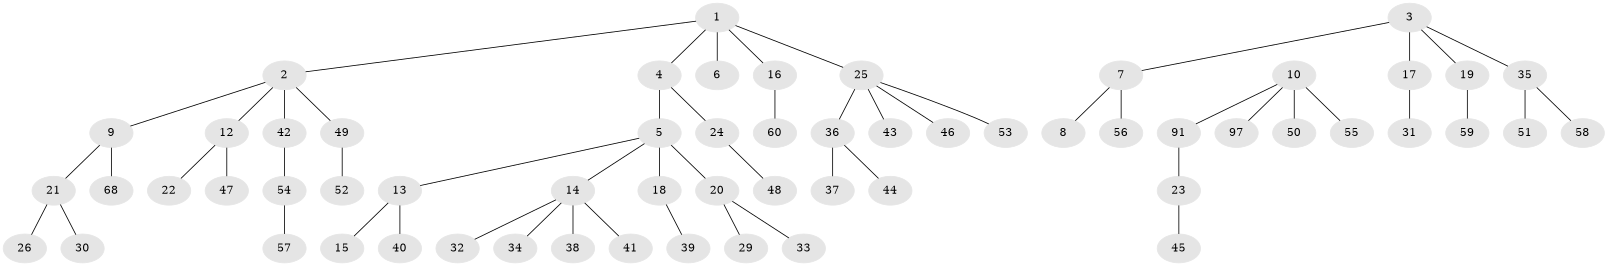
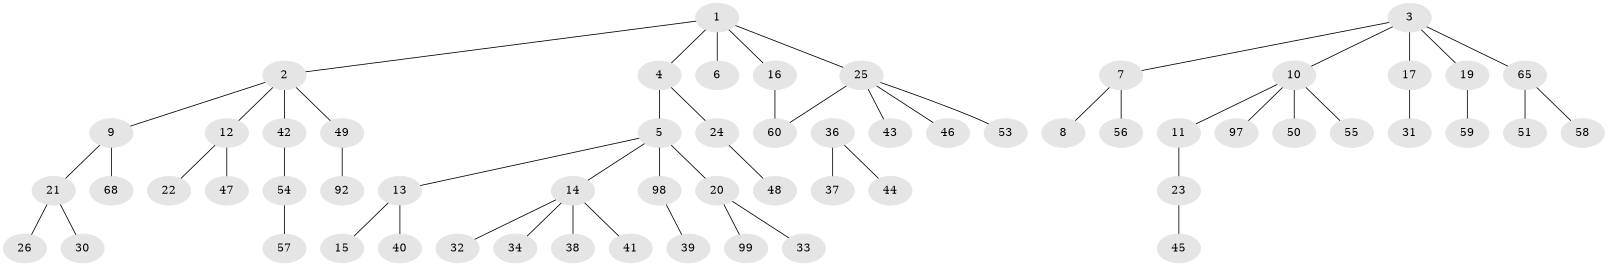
none -> (1352, 46)
(1525, 75) -> (1525, 75)
(847, 104) -> (818, 104)
(1179, 133) -> (1179, 133)
(342, 191) -> (342, 191)
(660, 191) -> (660, 191)
(746, 248) -> (746, 248)
